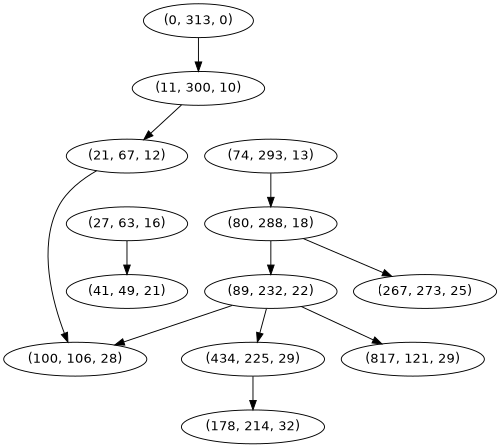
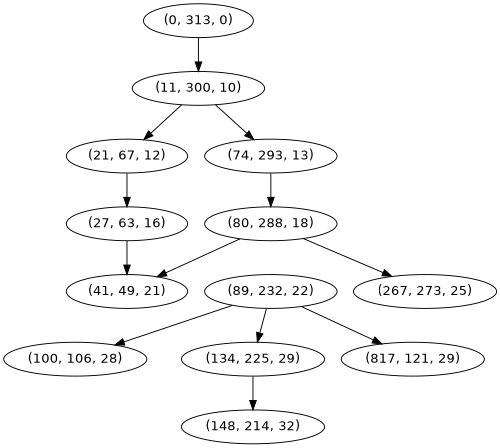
none -> (231, 119)
(49, 244) -> (127, 185)
(271, 253) -> (203, 256)
(253, 359) -> (253, 359)
(253, 427) -> (253, 427)
